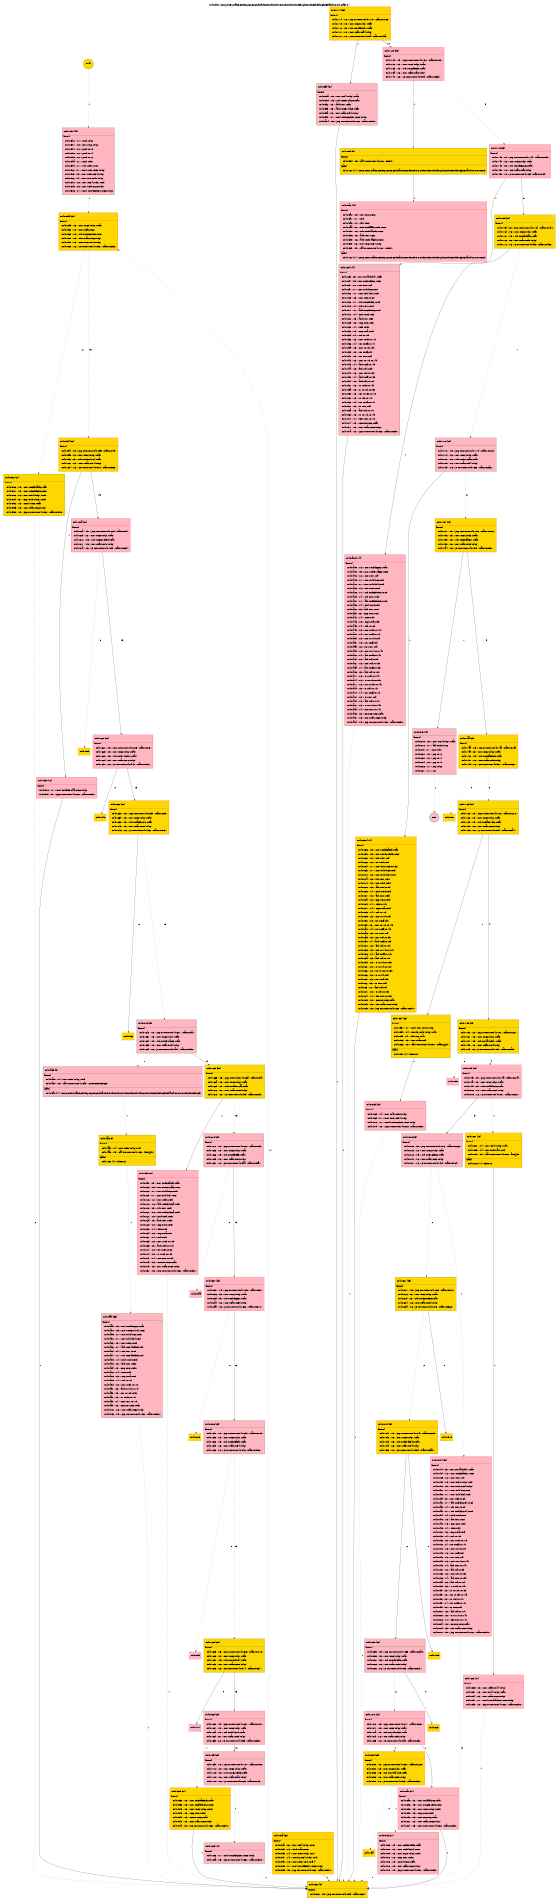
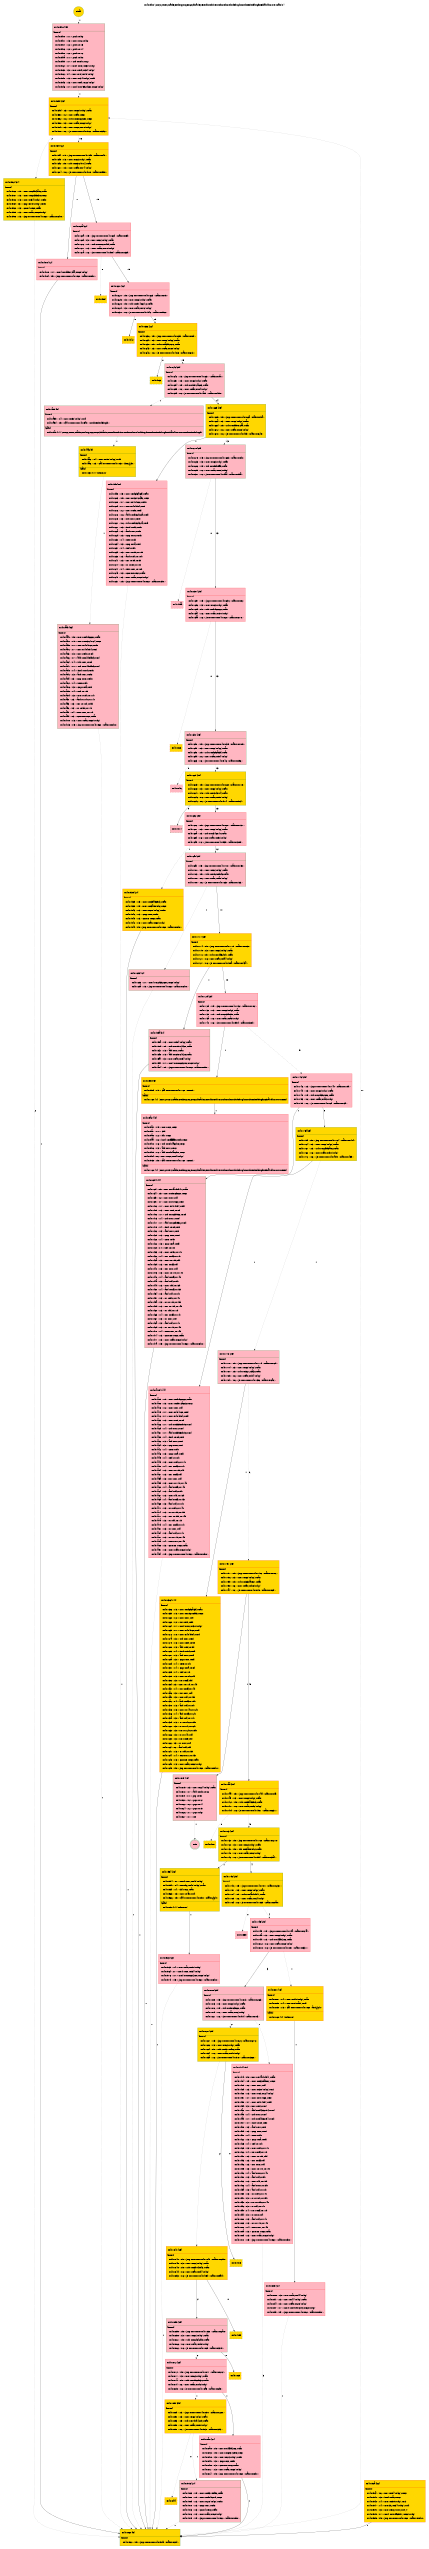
(413, 161) -> (215, 1090)
none -> (218, 909)
